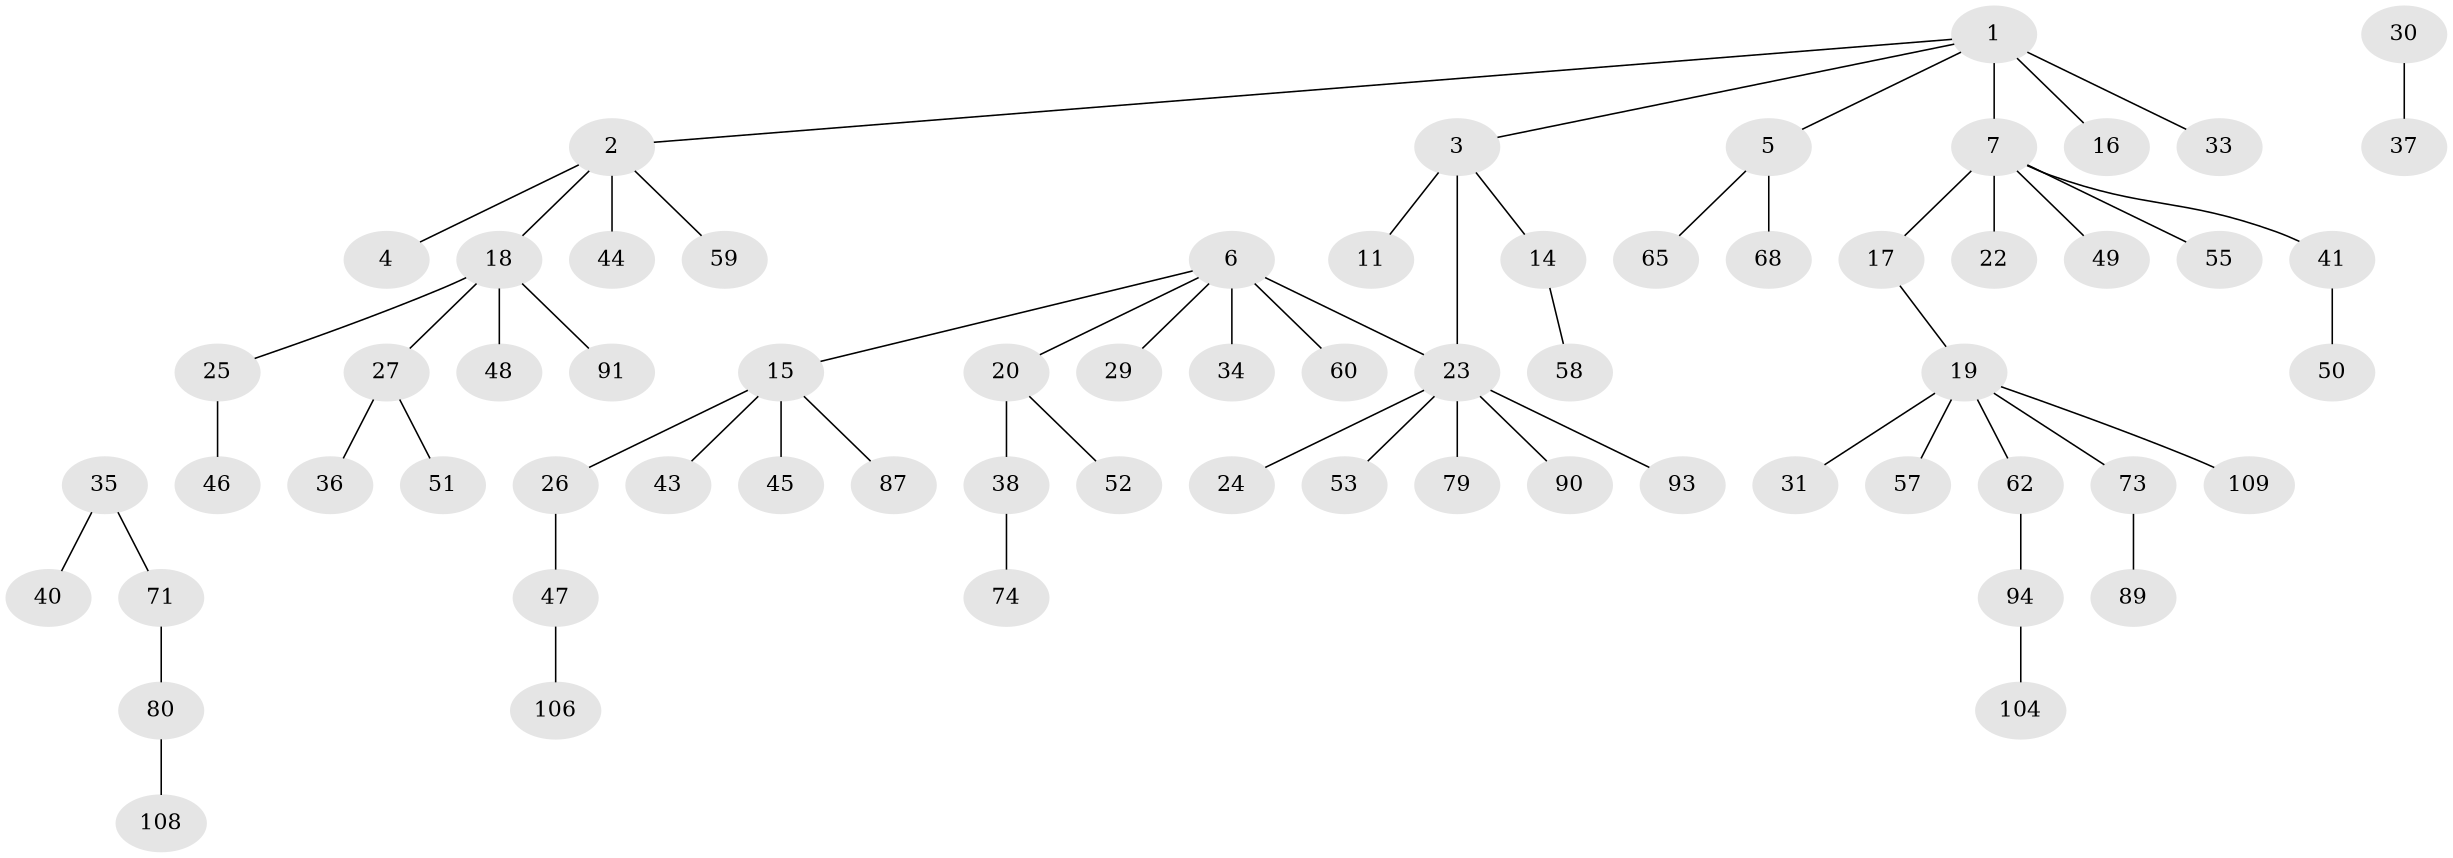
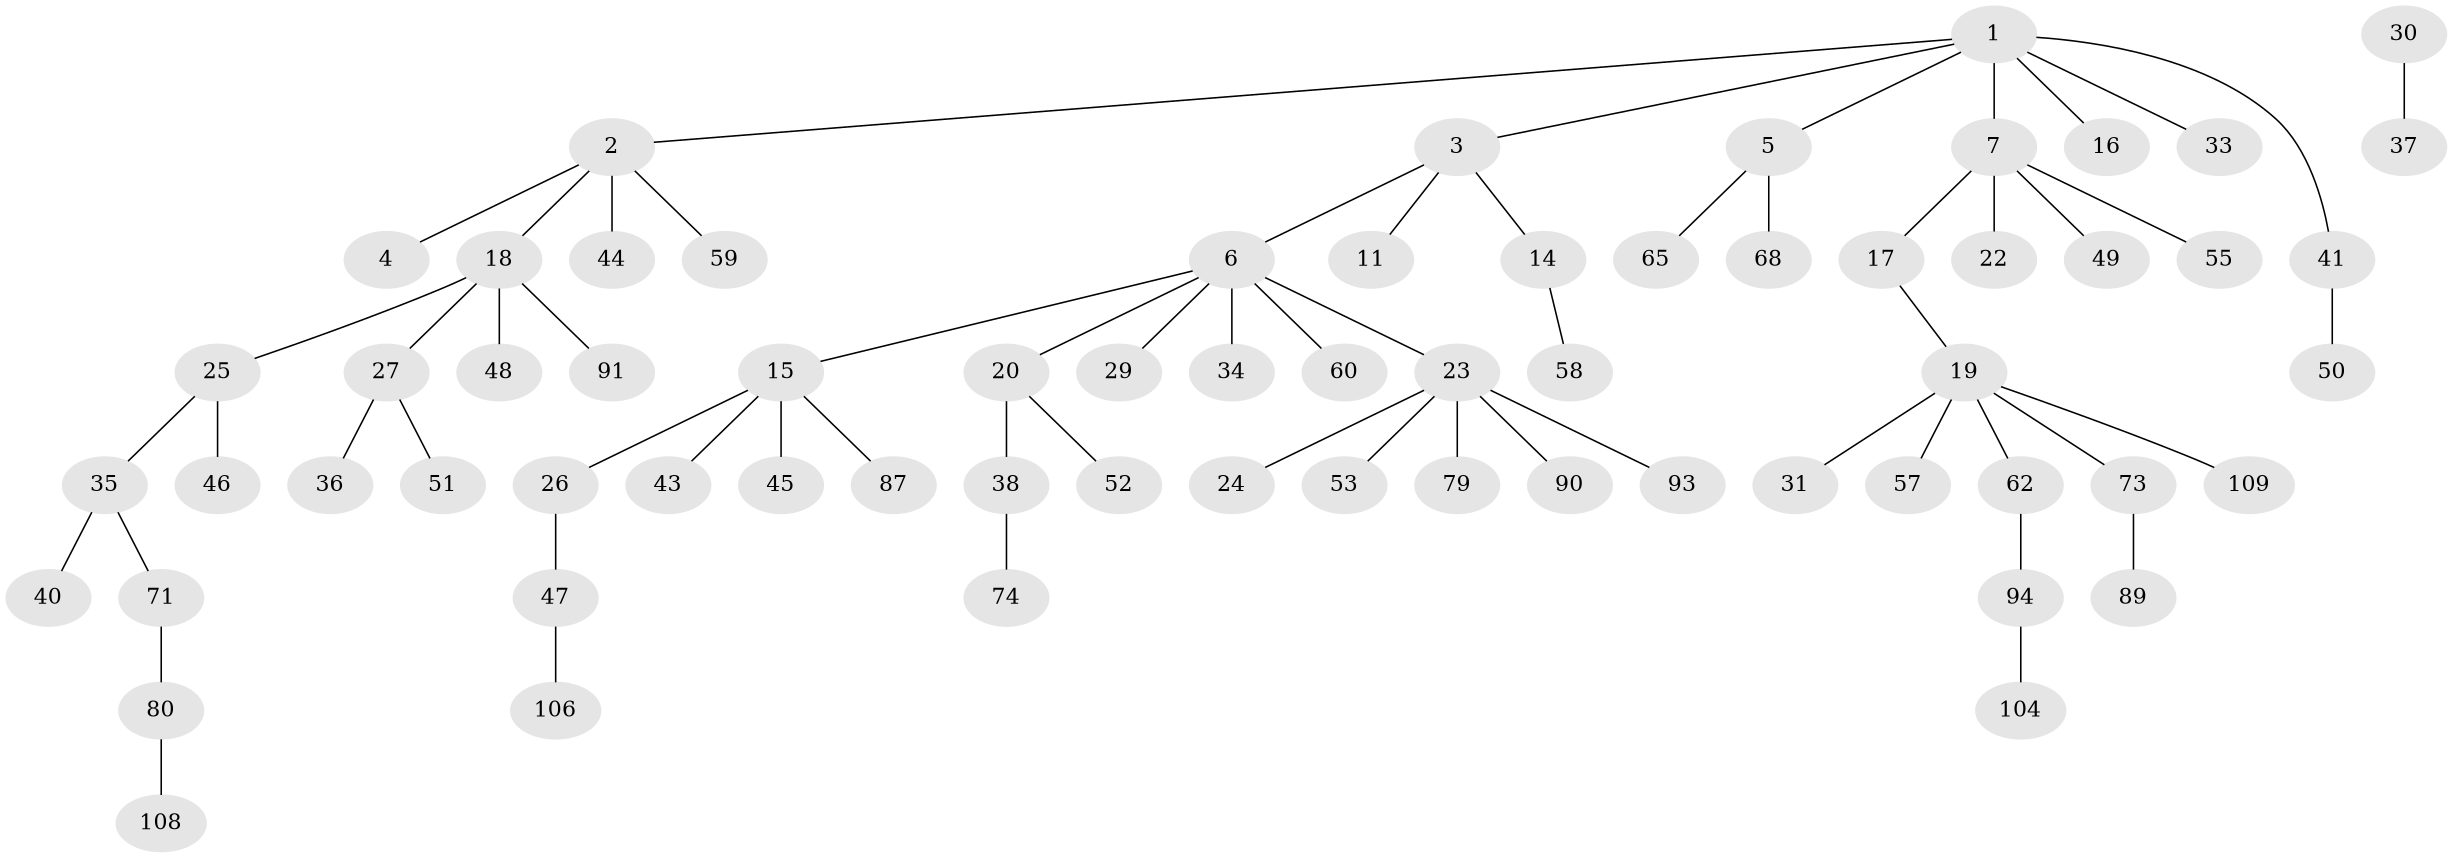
(2163, 203) -> (2222, 83)
(1457, 260) -> (1345, 203)
none -> (161, 429)
